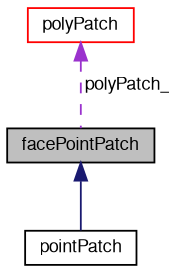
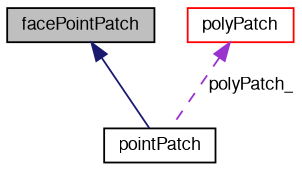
(81, 95) -> (195, 93)
